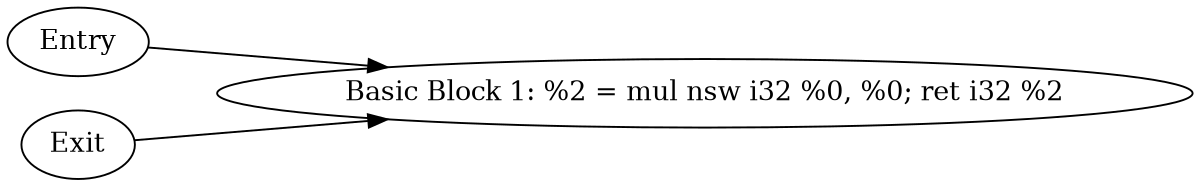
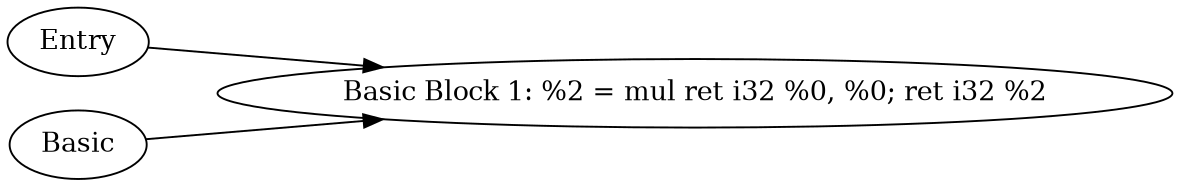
(705, 93) -> (695, 93)
(78, 145) -> (78, 145)
